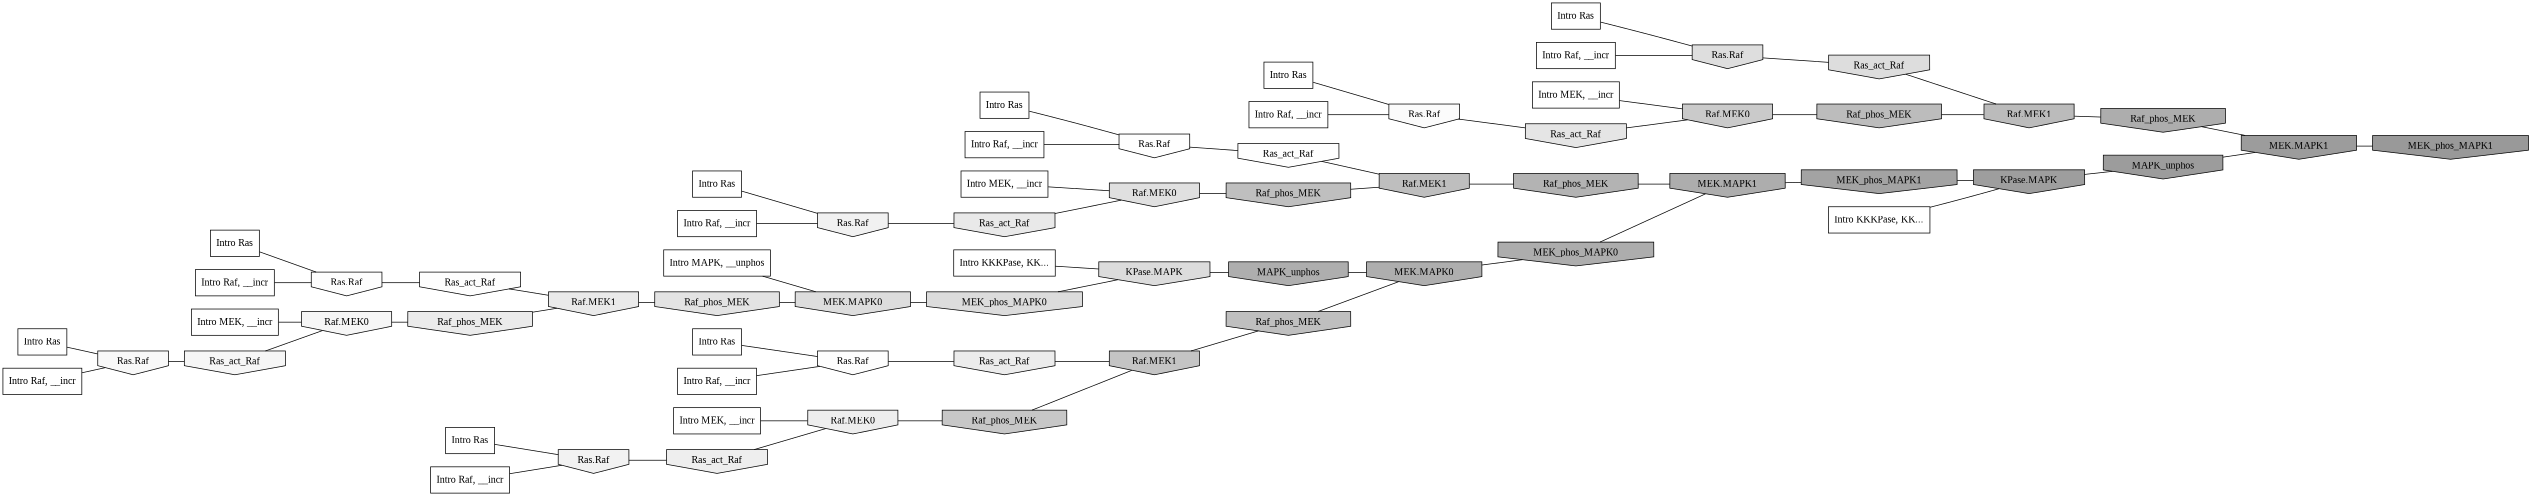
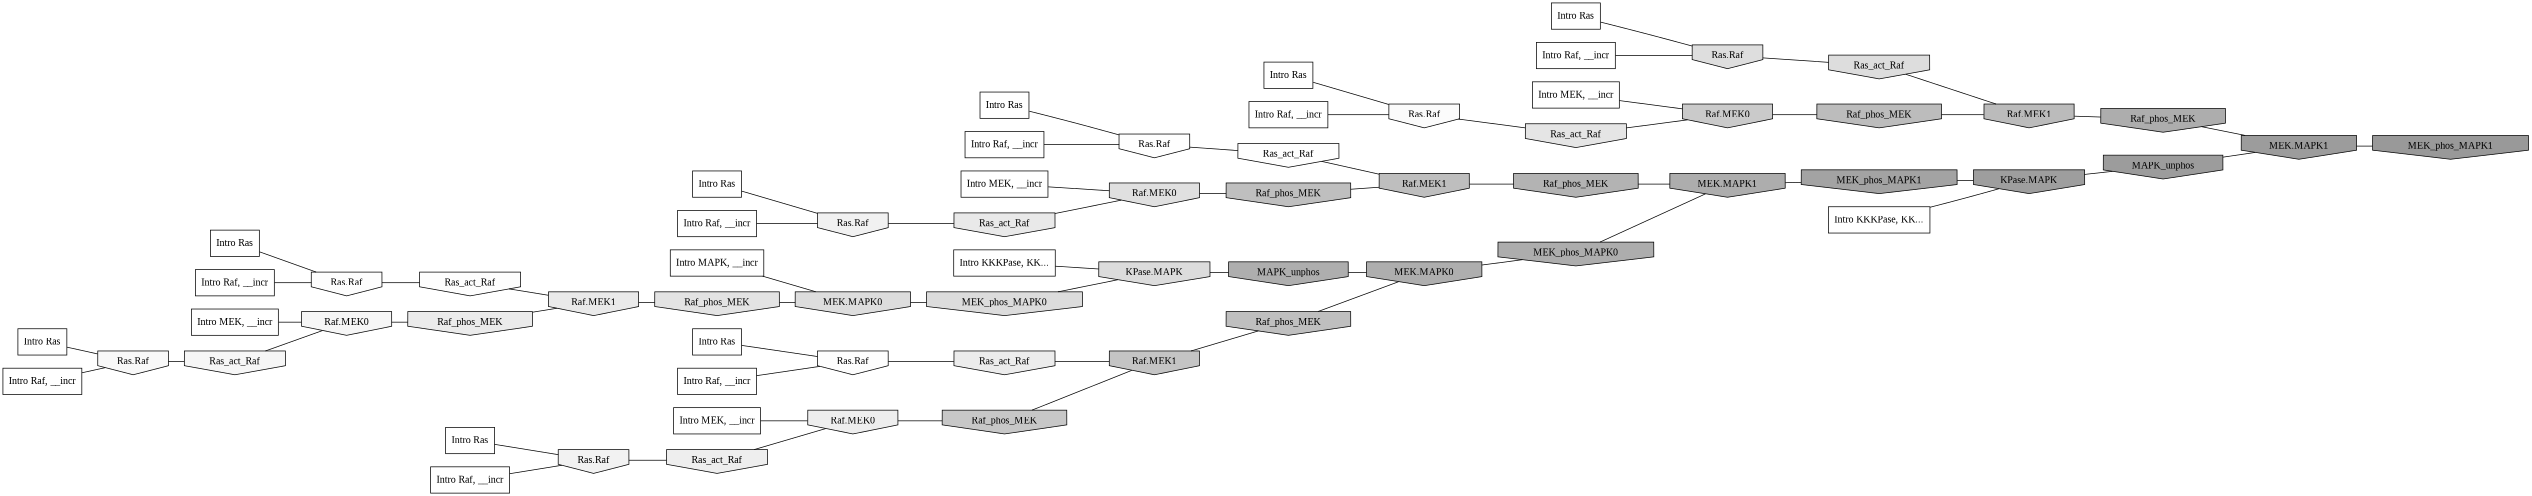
(717, 263) -> (717, 263)
